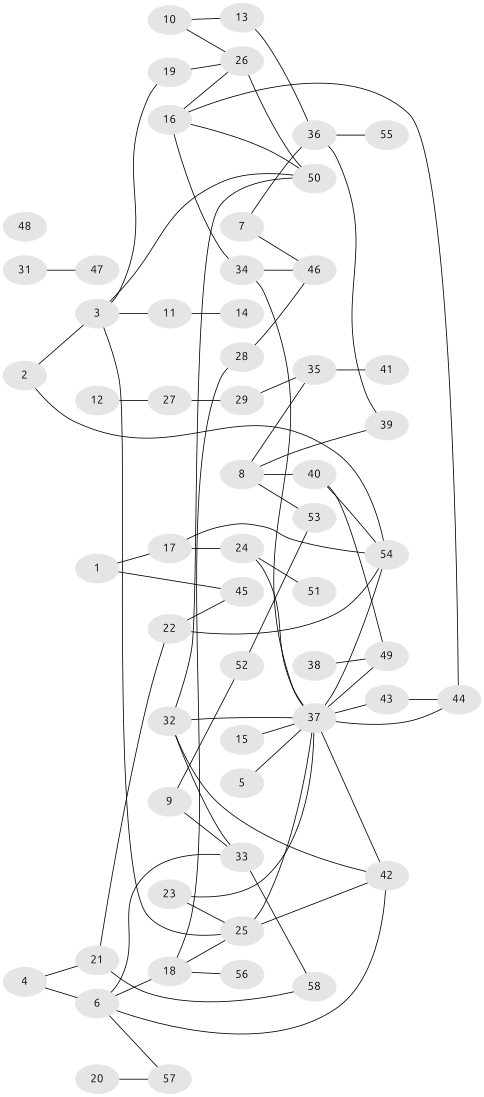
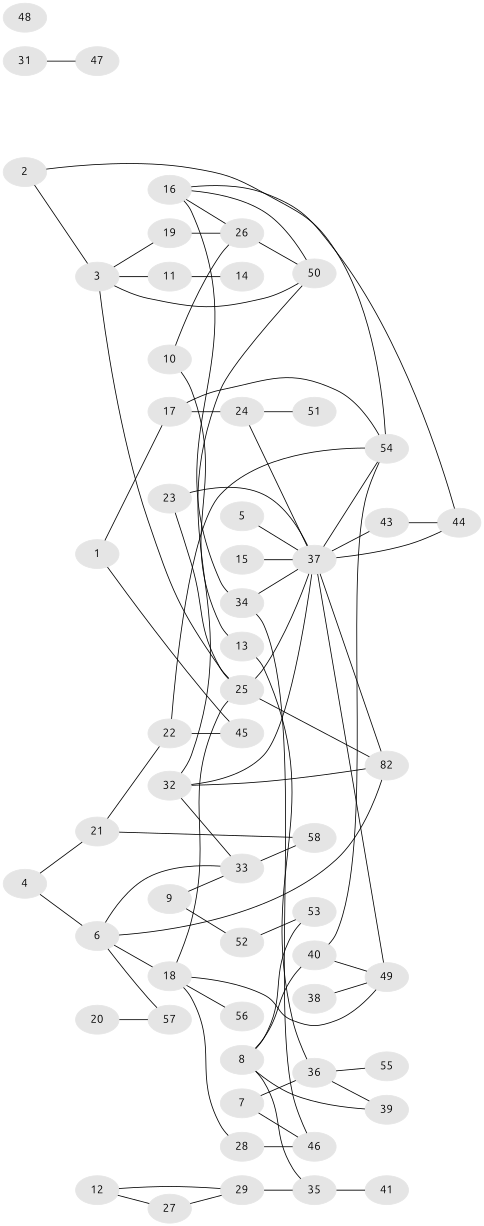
(387, 876) -> (387, 766)
none -> (299, 1023)
none -> (170, 1186)
